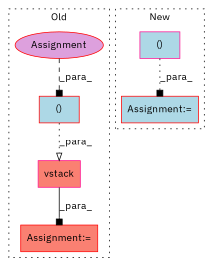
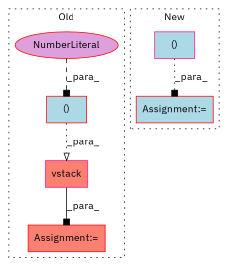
(59, 45) -> (67, 45)
